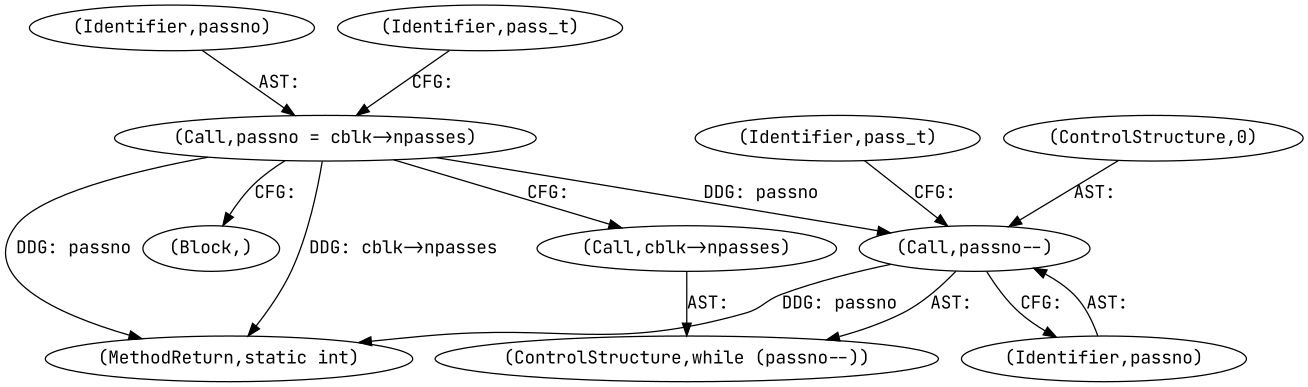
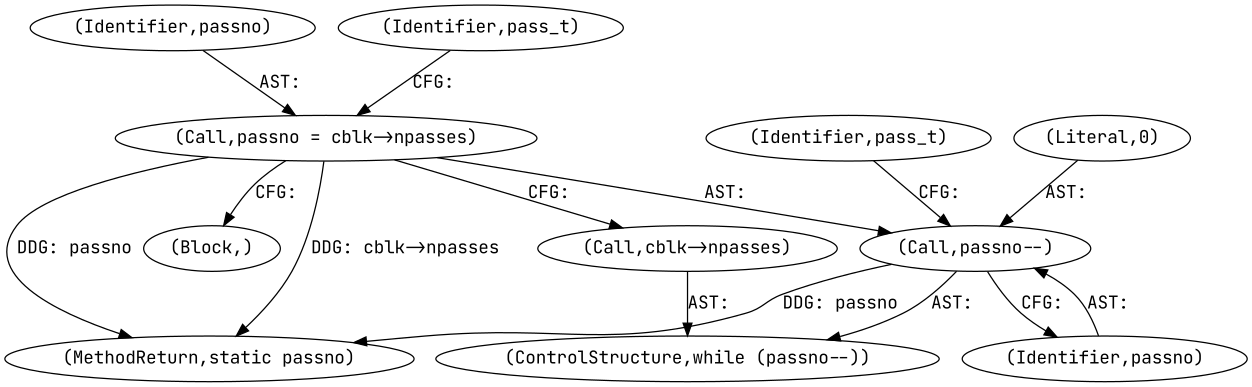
(1153, 138) -> (1102, 138)
(761, 193) -> (731, 193)
(229, 359) -> (209, 359)
